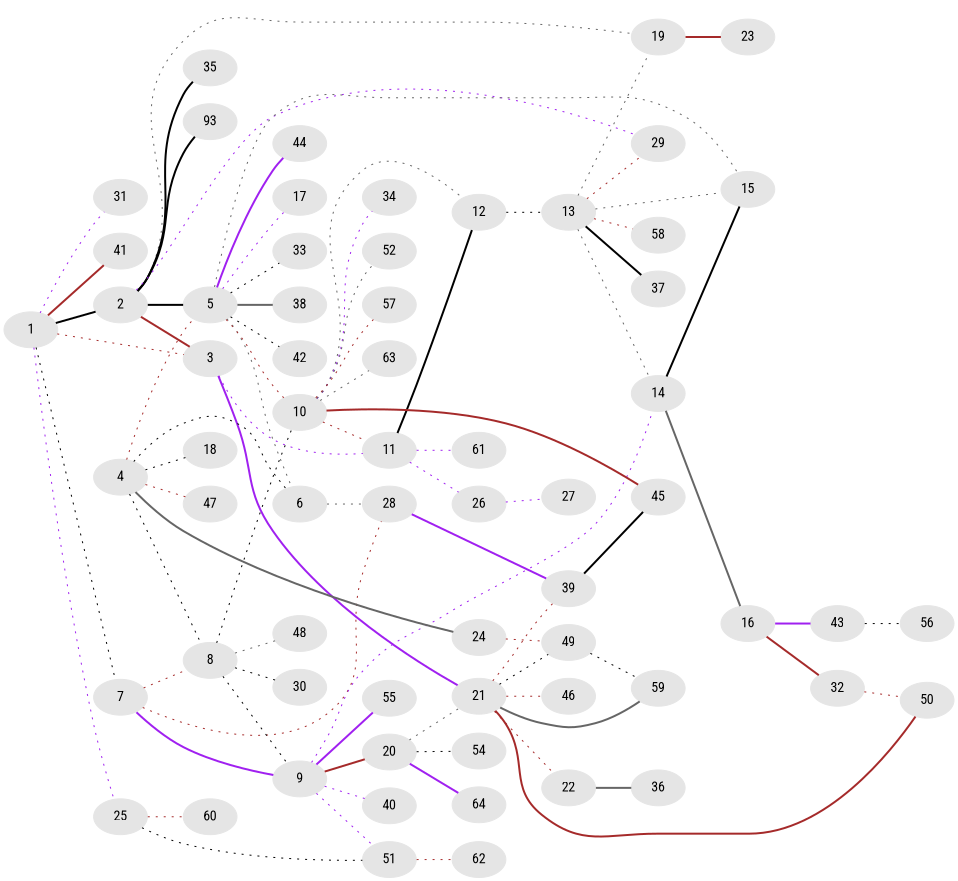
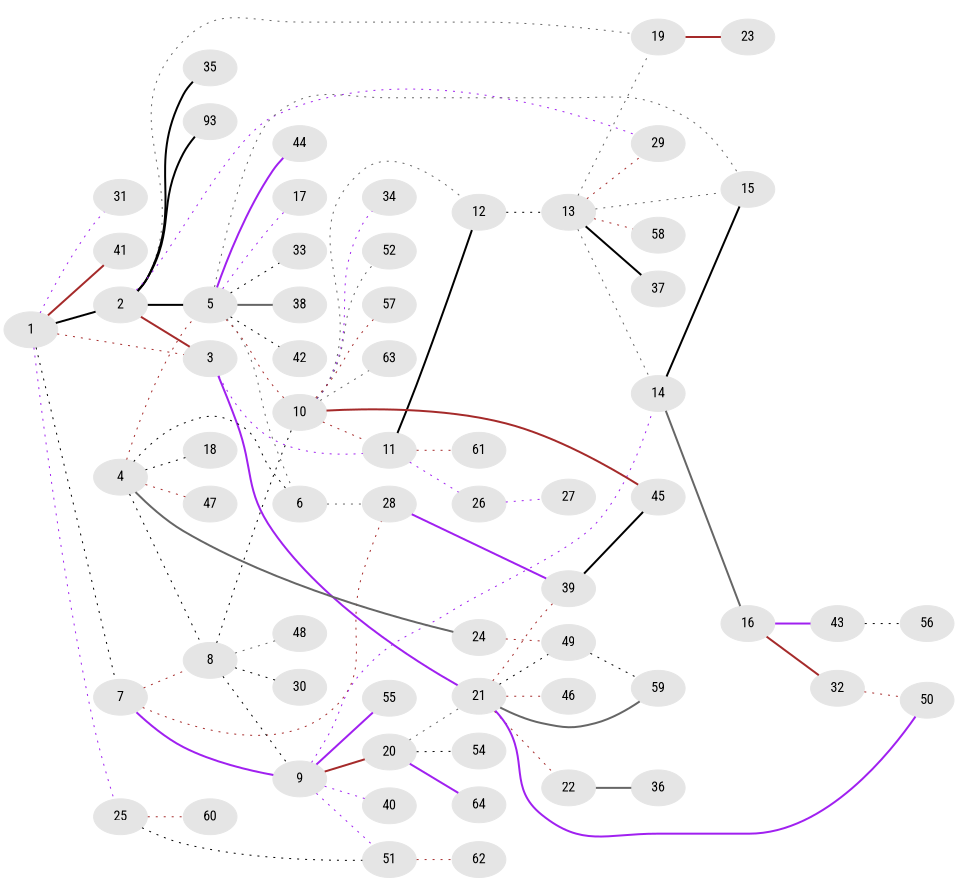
(434, 450) -> (434, 450)
(690, 834) -> (690, 834)
